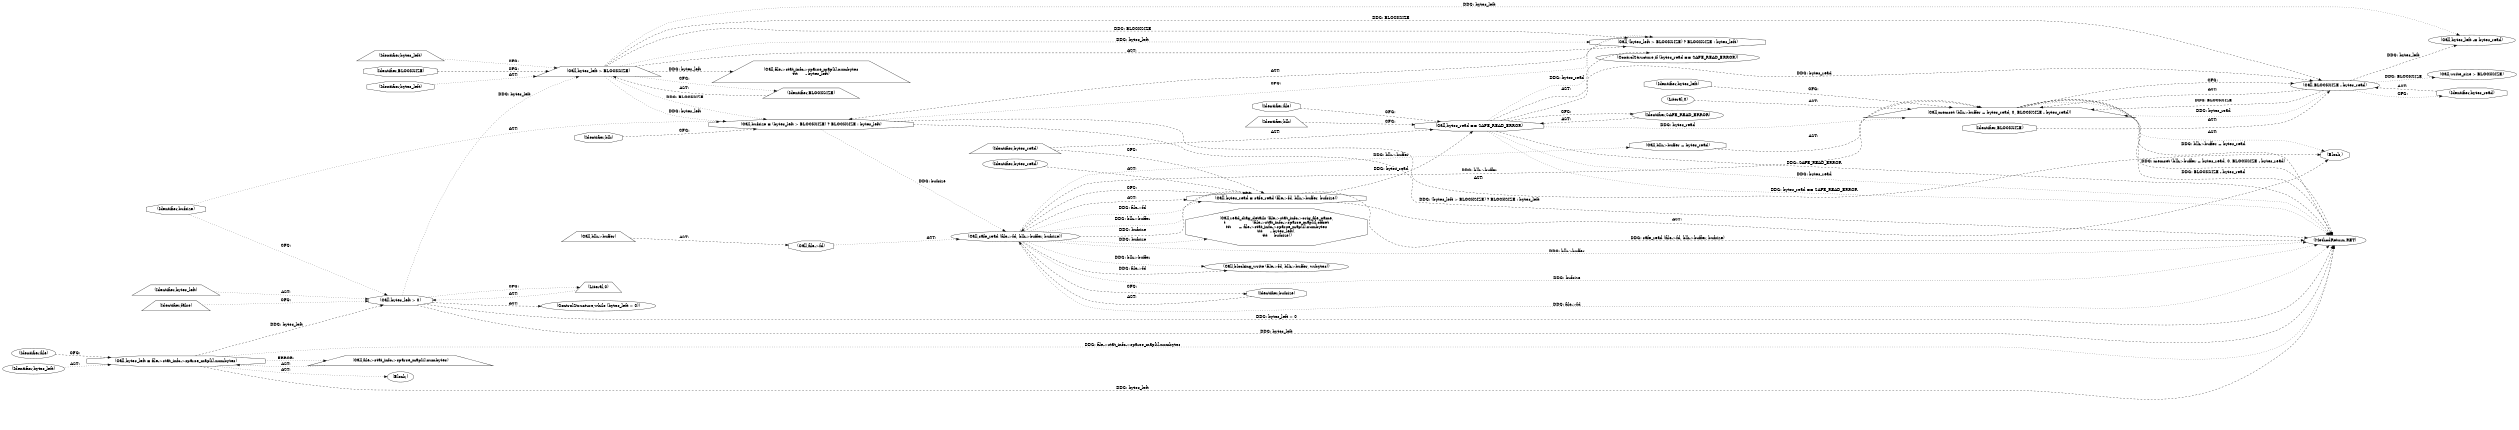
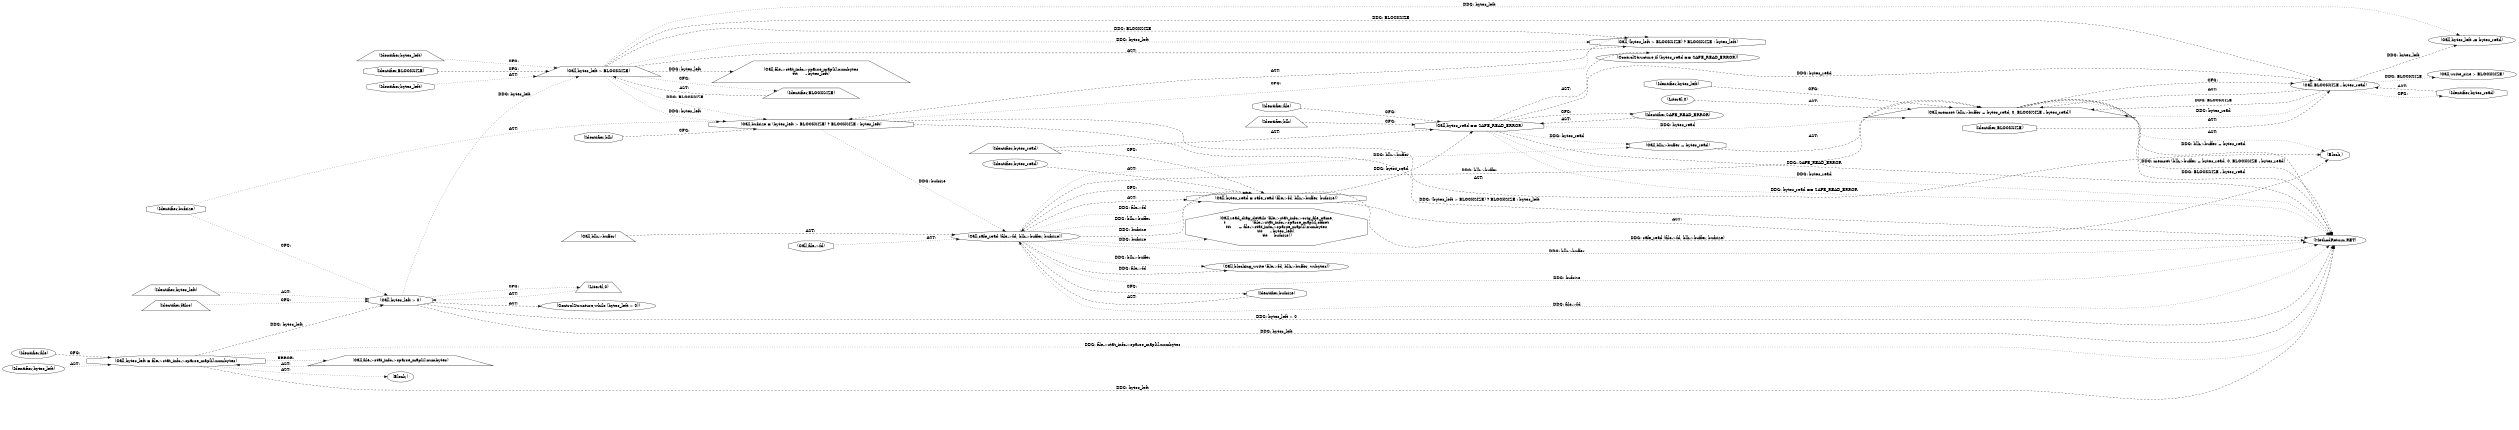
(1580, 84) -> (1565, 140)
(708, 241) -> (789, 233)
